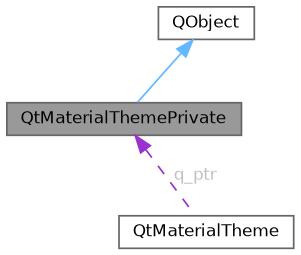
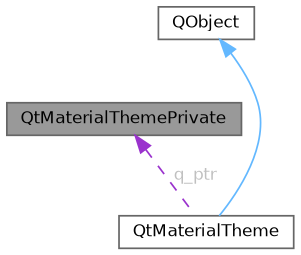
(159, 78) -> (259, 136)
